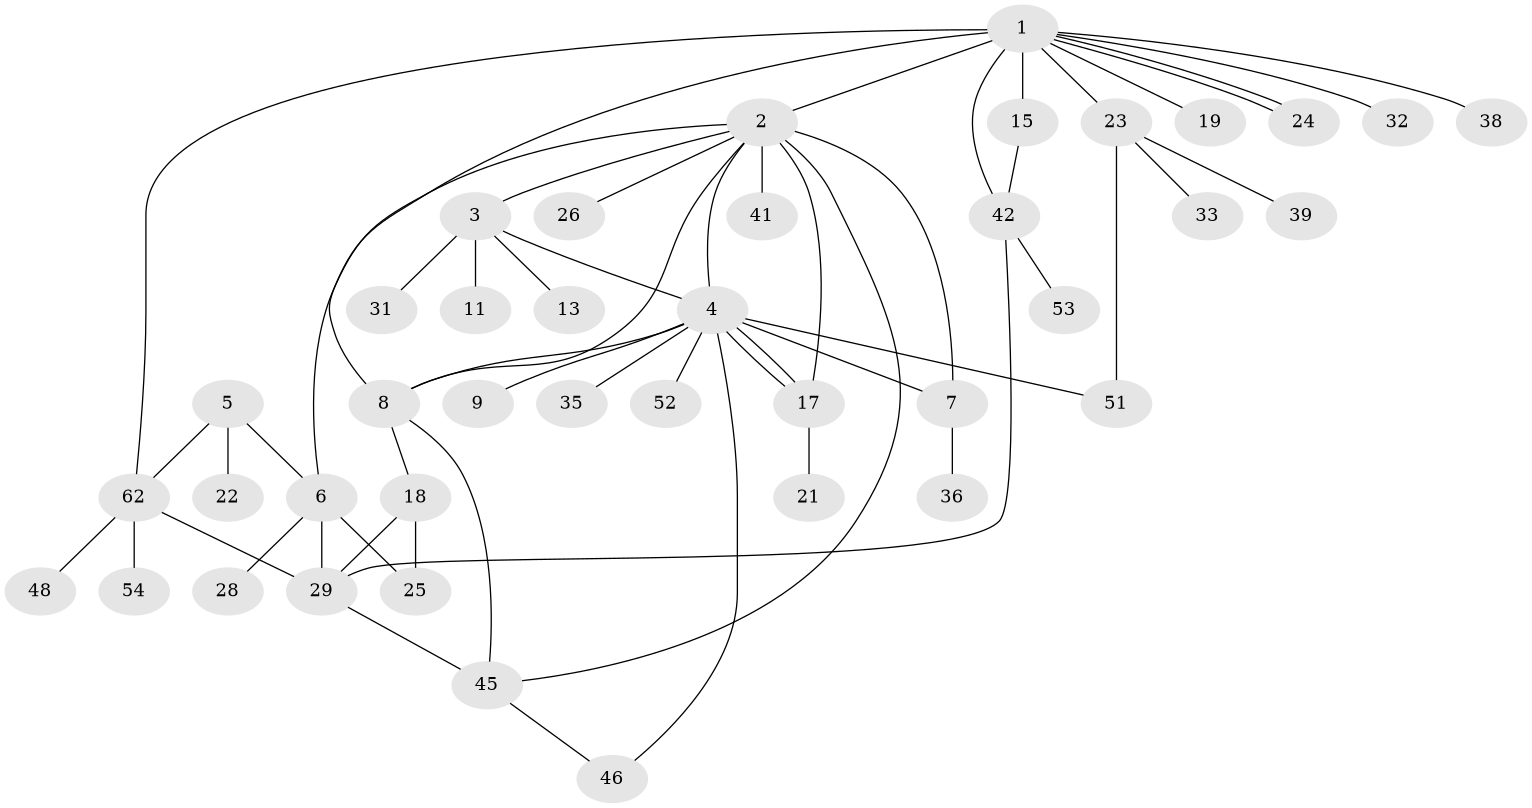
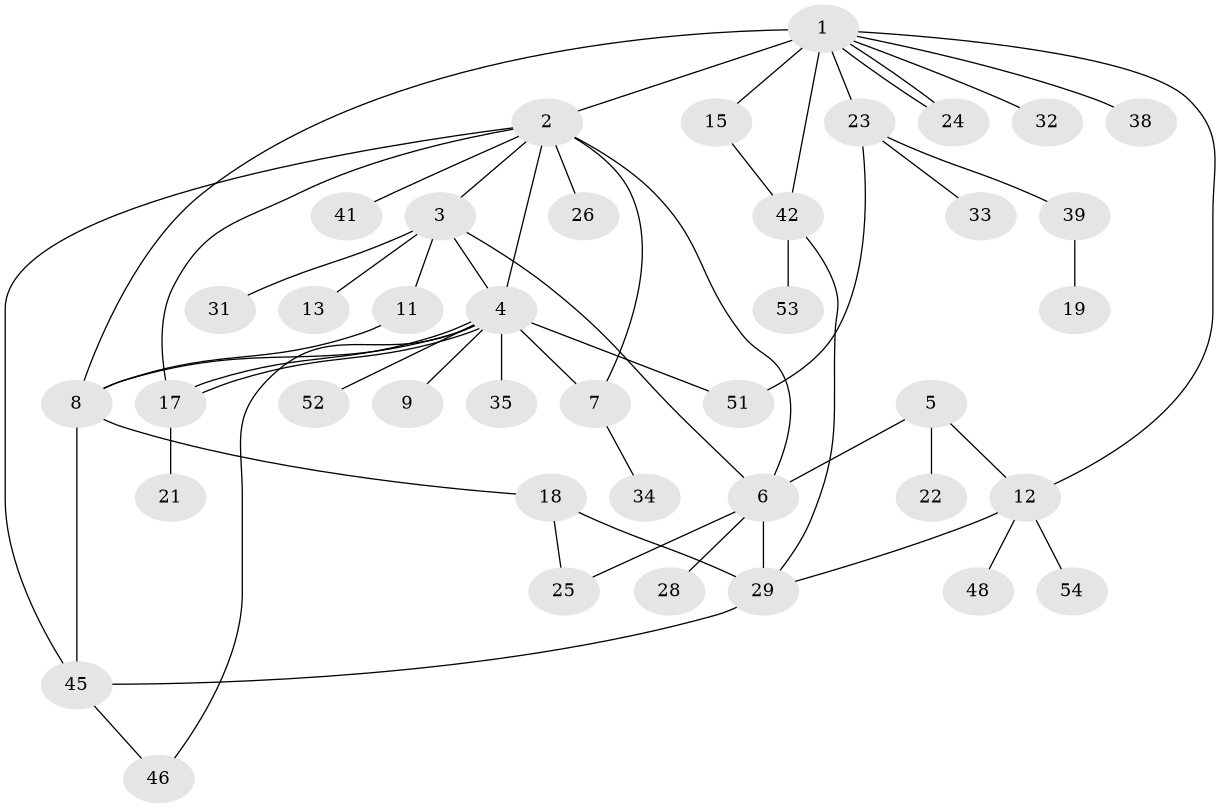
(1116, 76) -> (1075, 263)
(623, 328) -> (242, 357)
none -> (614, 345)
(134, 498) -> (1025, 498)
(952, 498) -> (645, 498)
